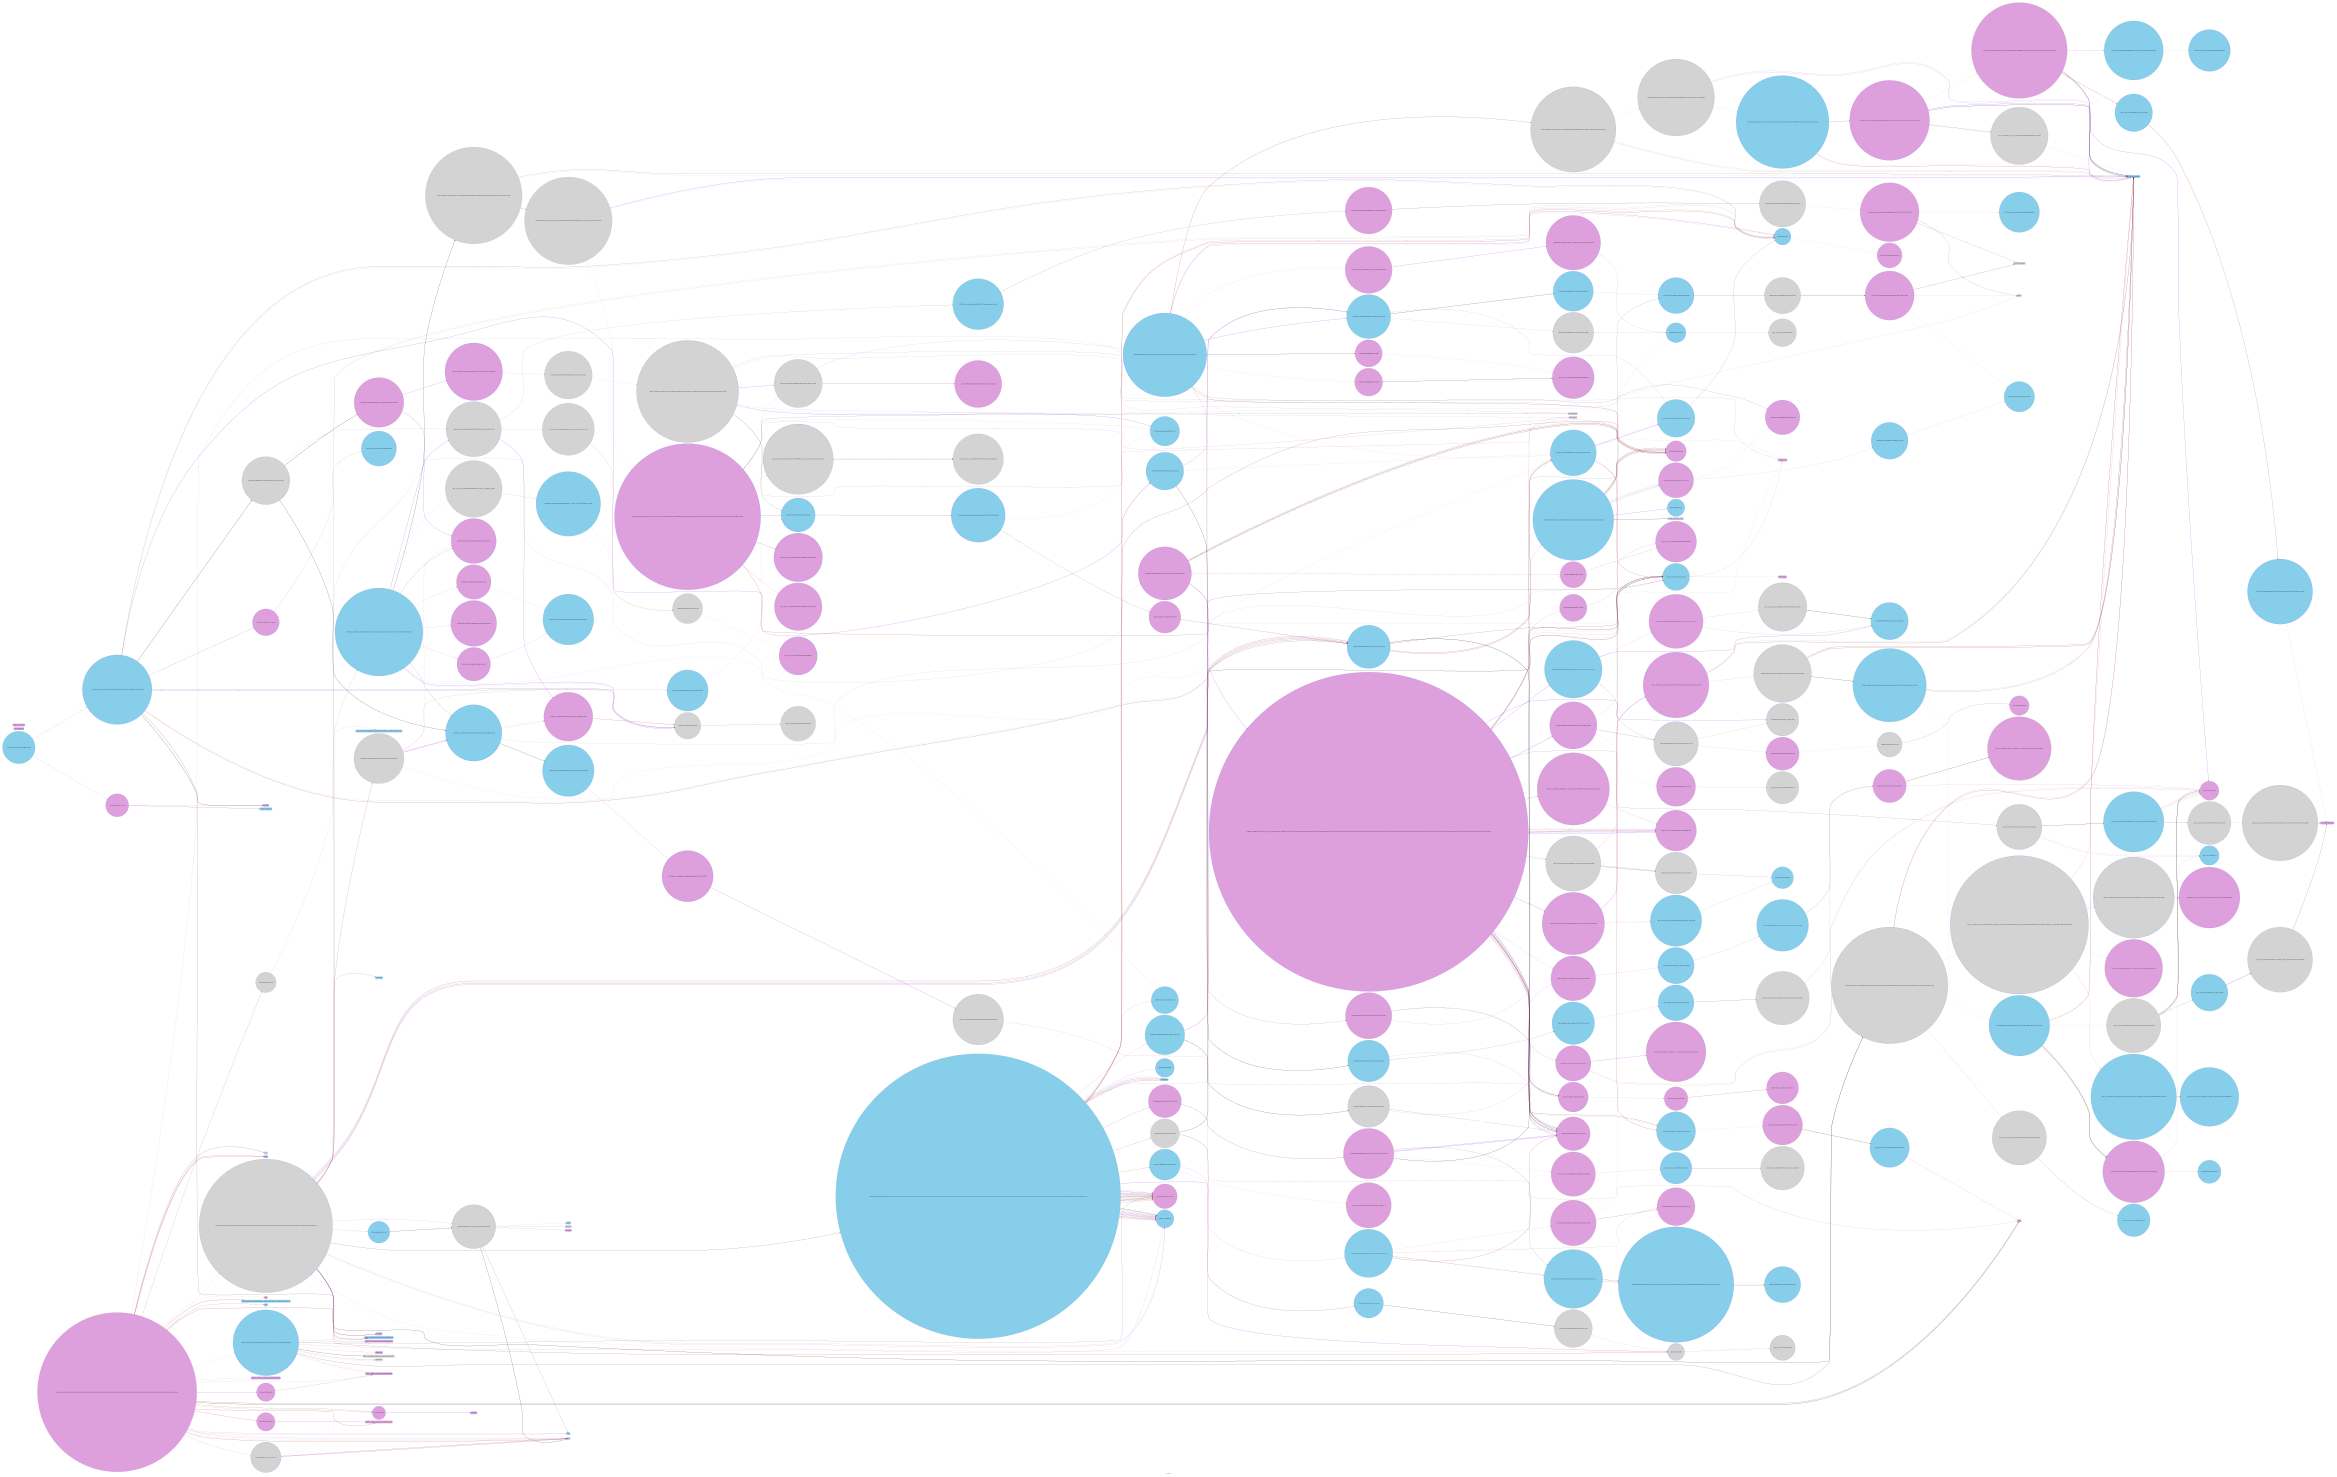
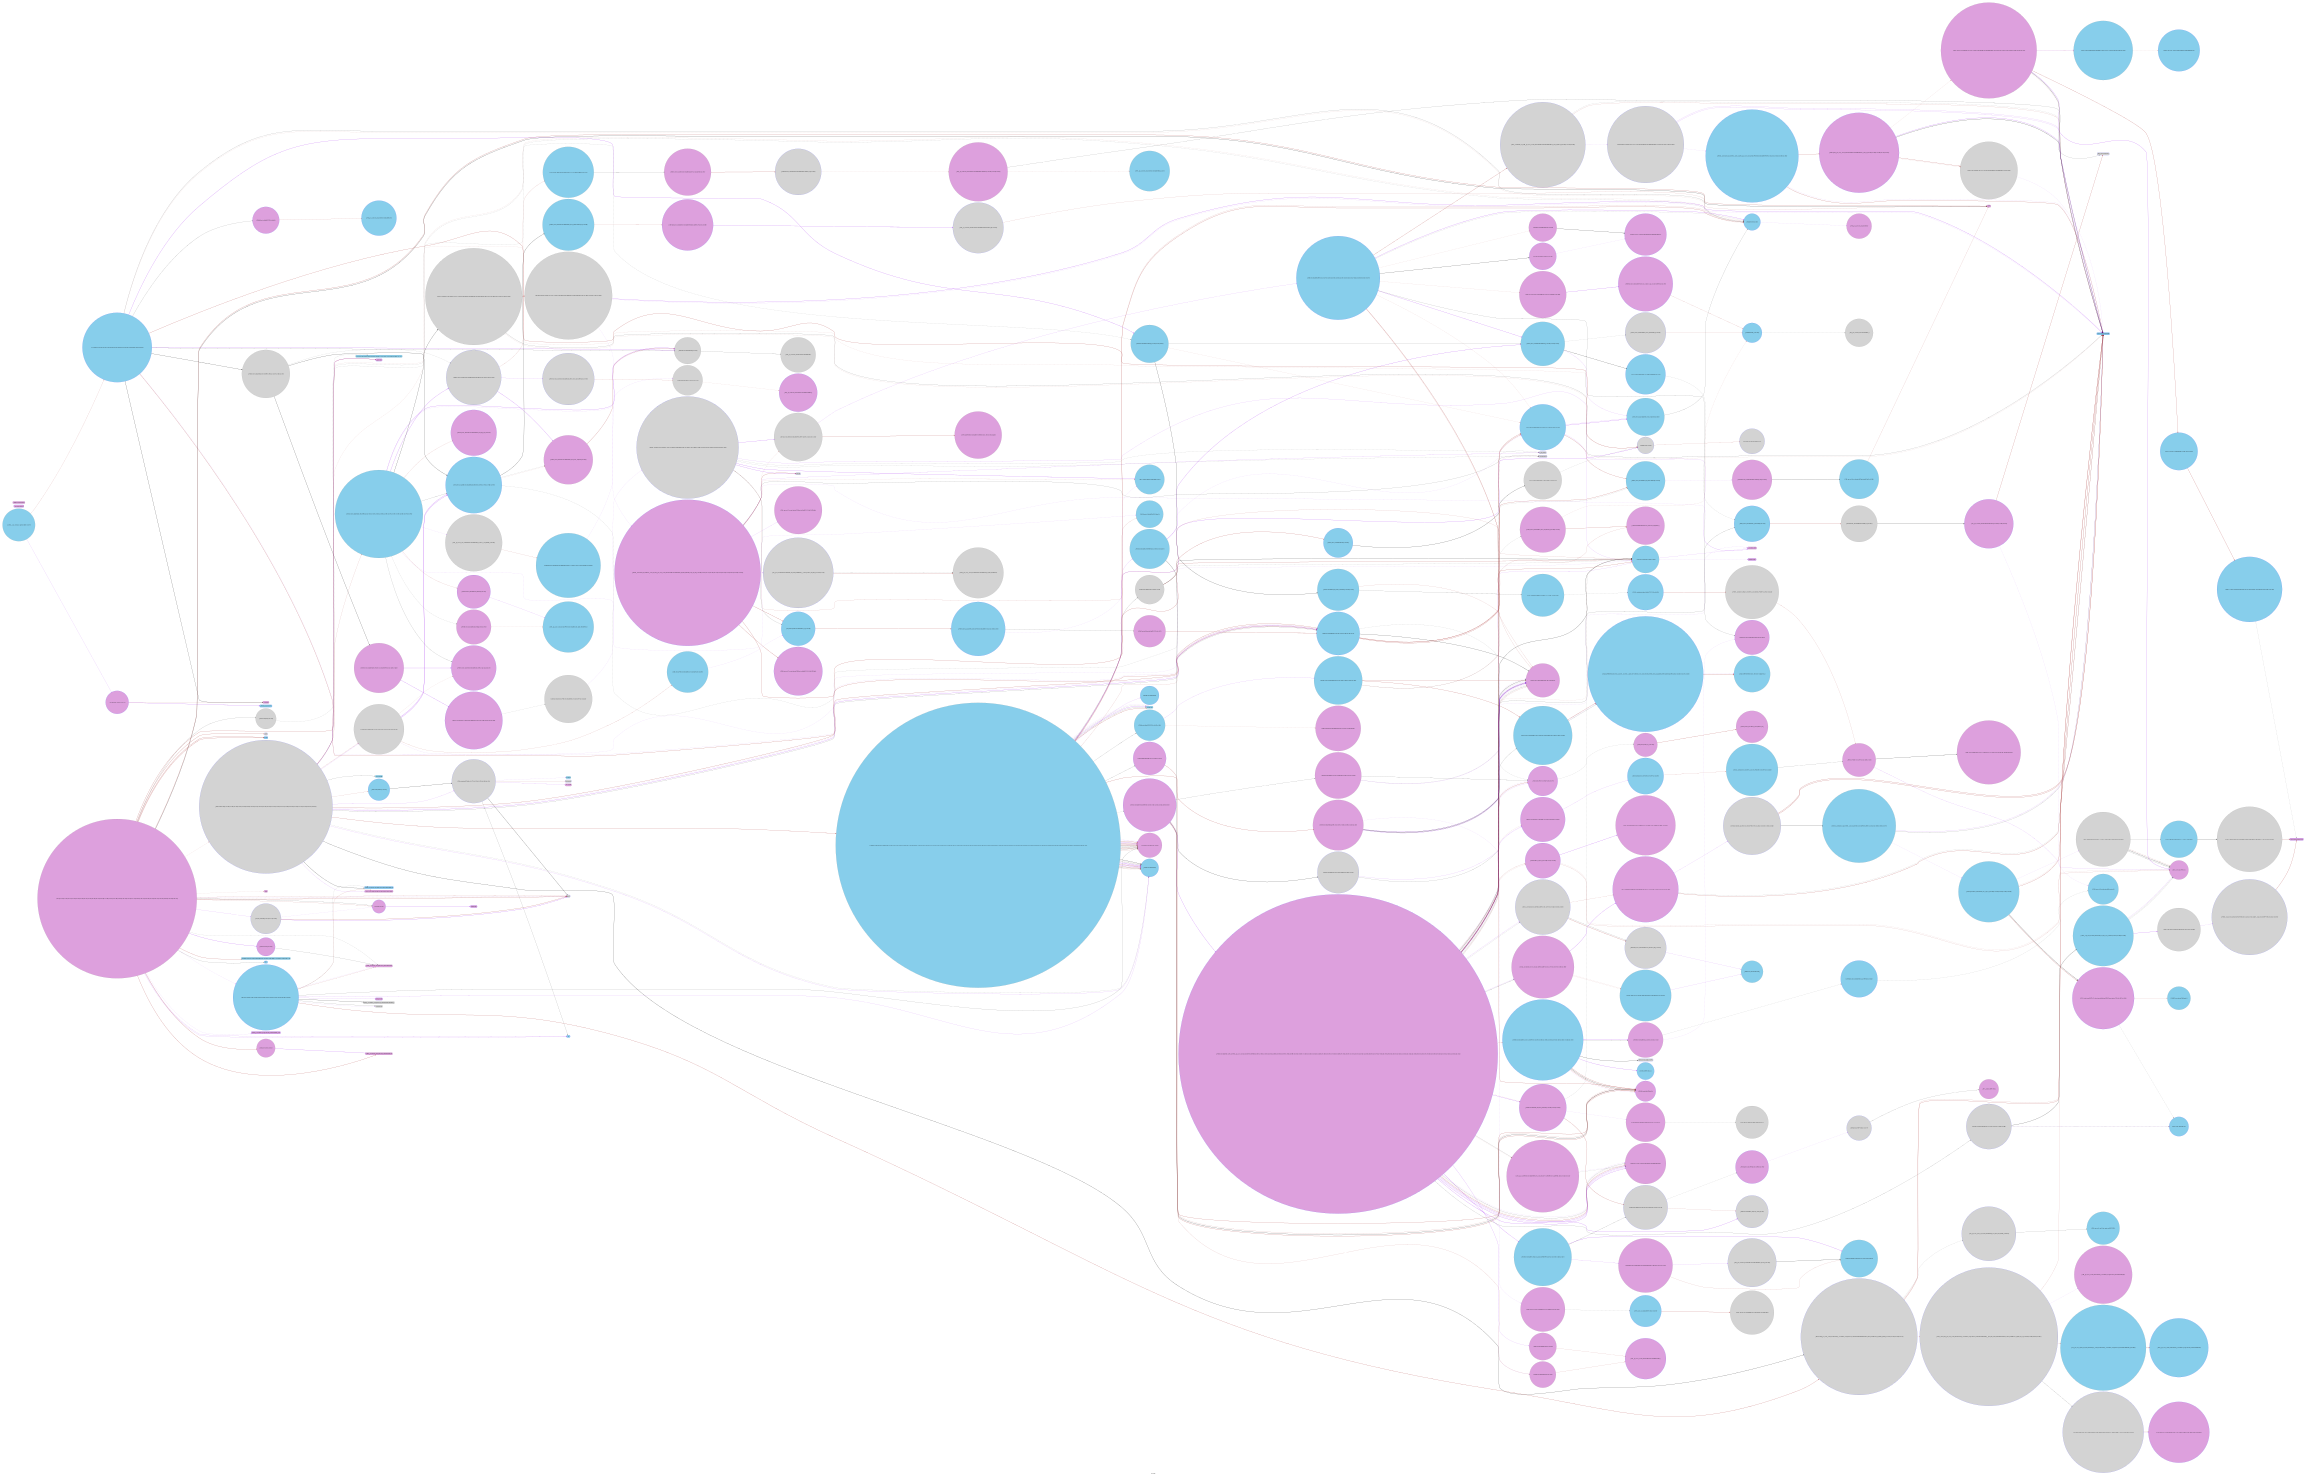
(2019, 296) -> none
none -> (798, 474)
